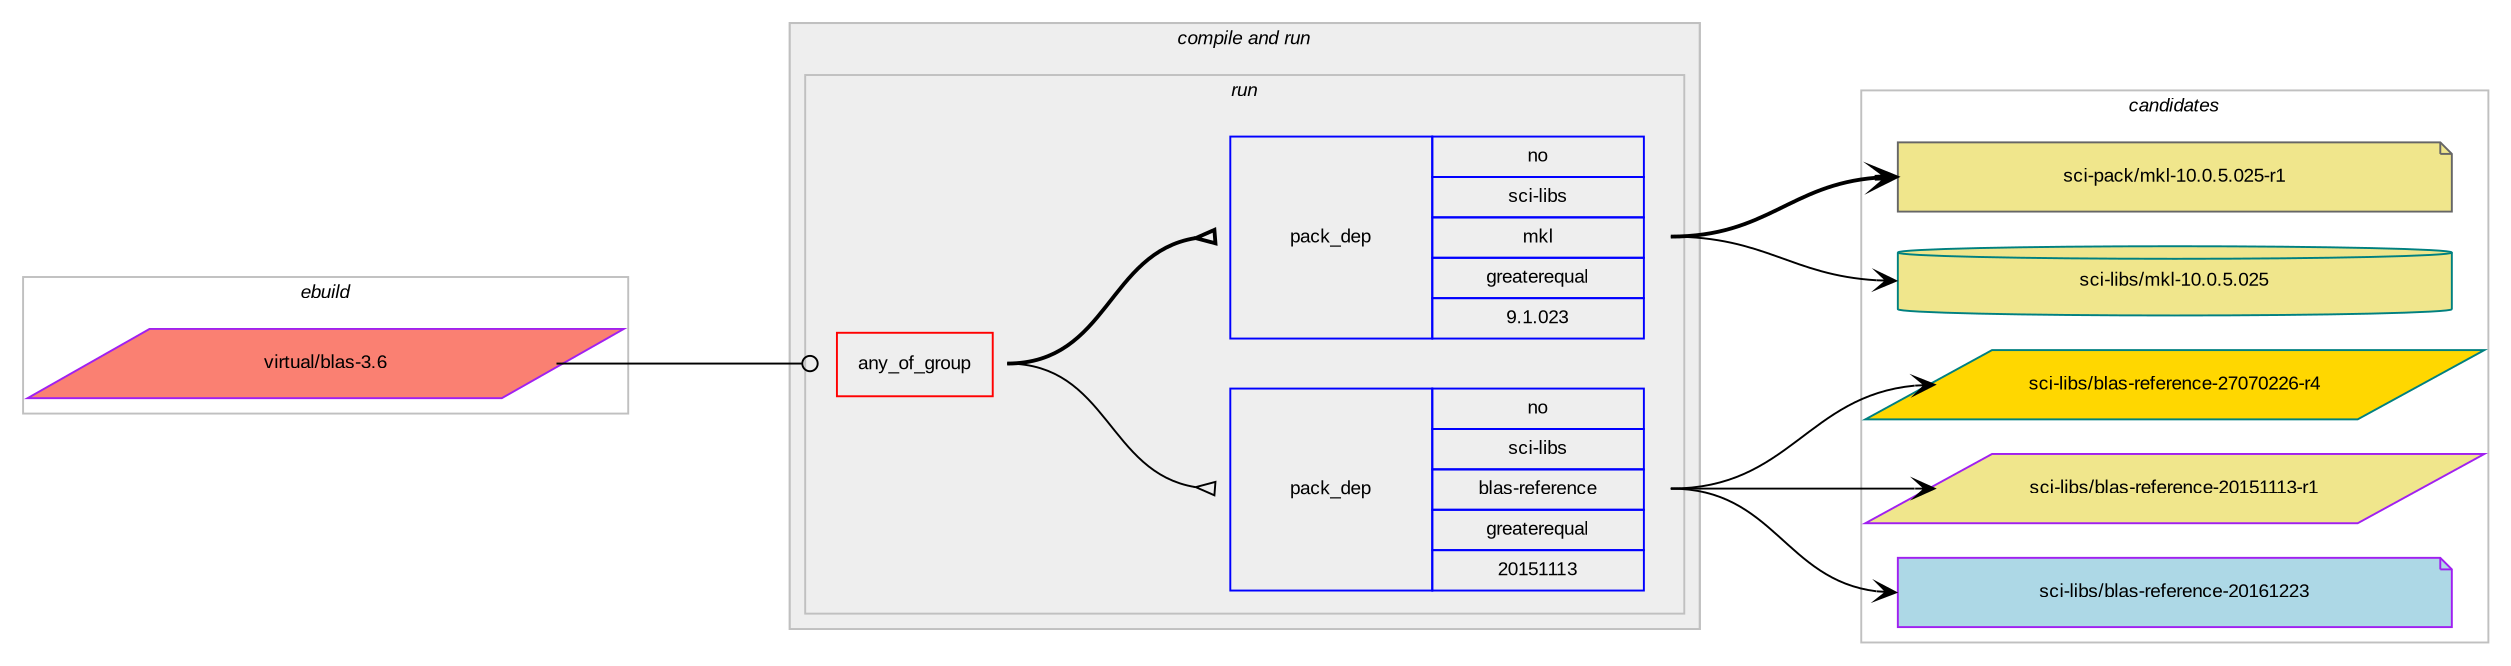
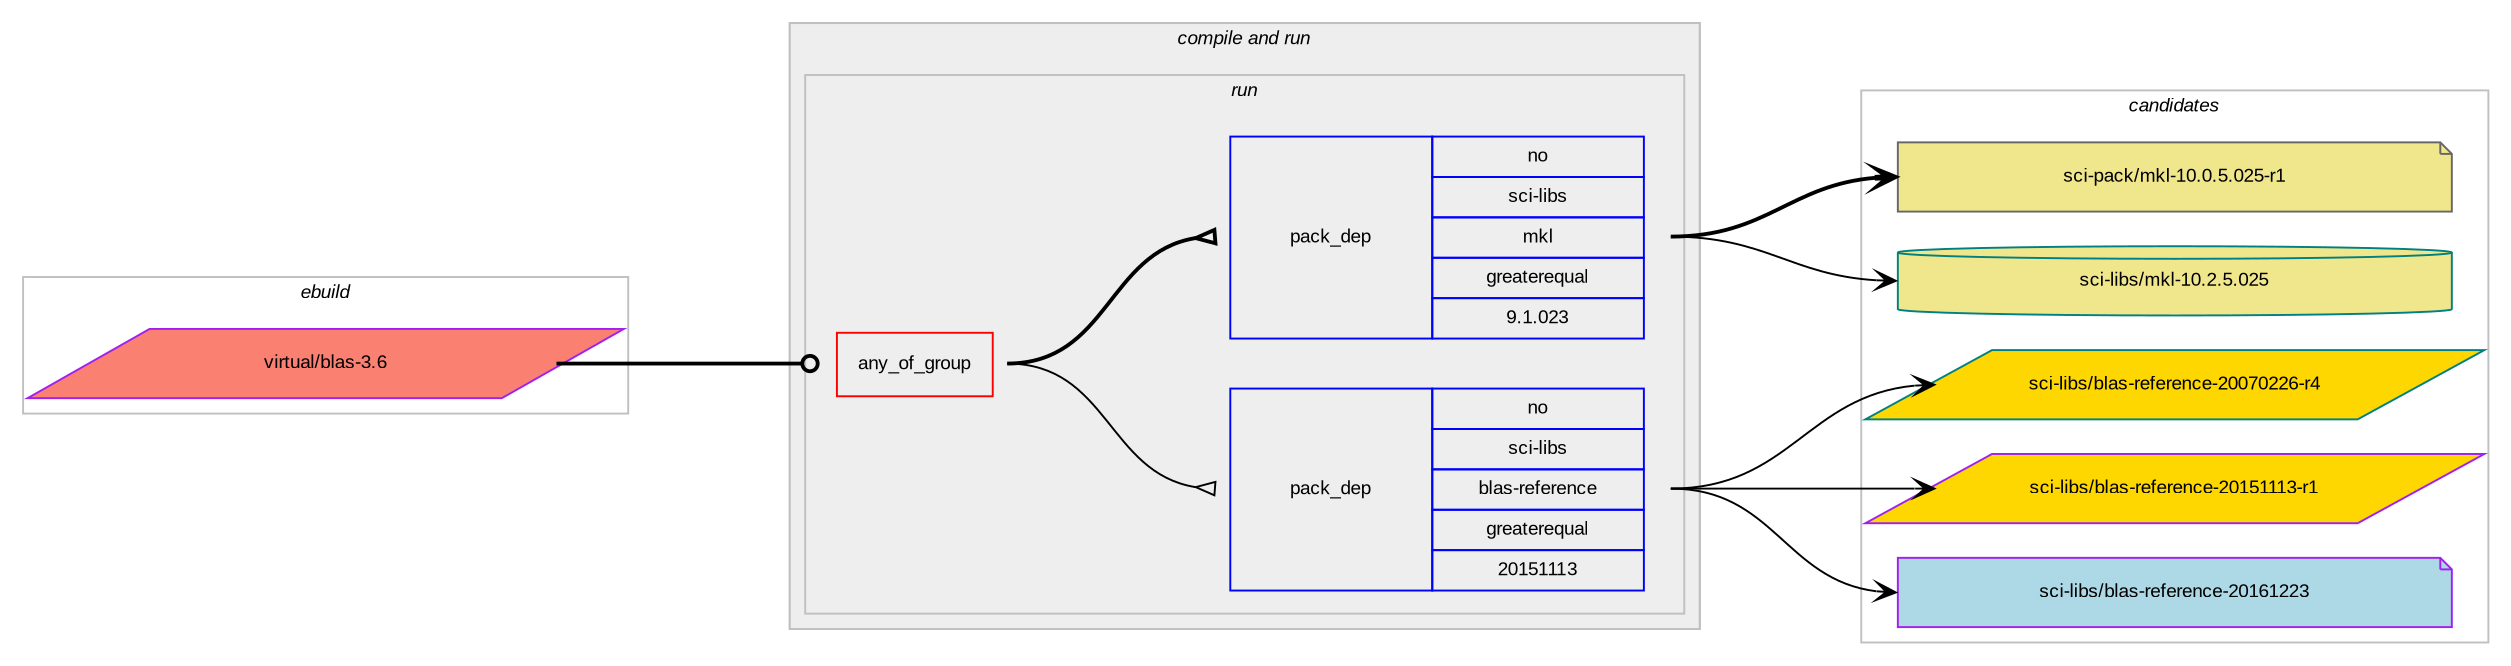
(2175, 281) -> (2175, 281)
(679, 364) -> (679, 364)
(2175, 385) -> (2175, 385)
(2175, 489) -> (2175, 489)
